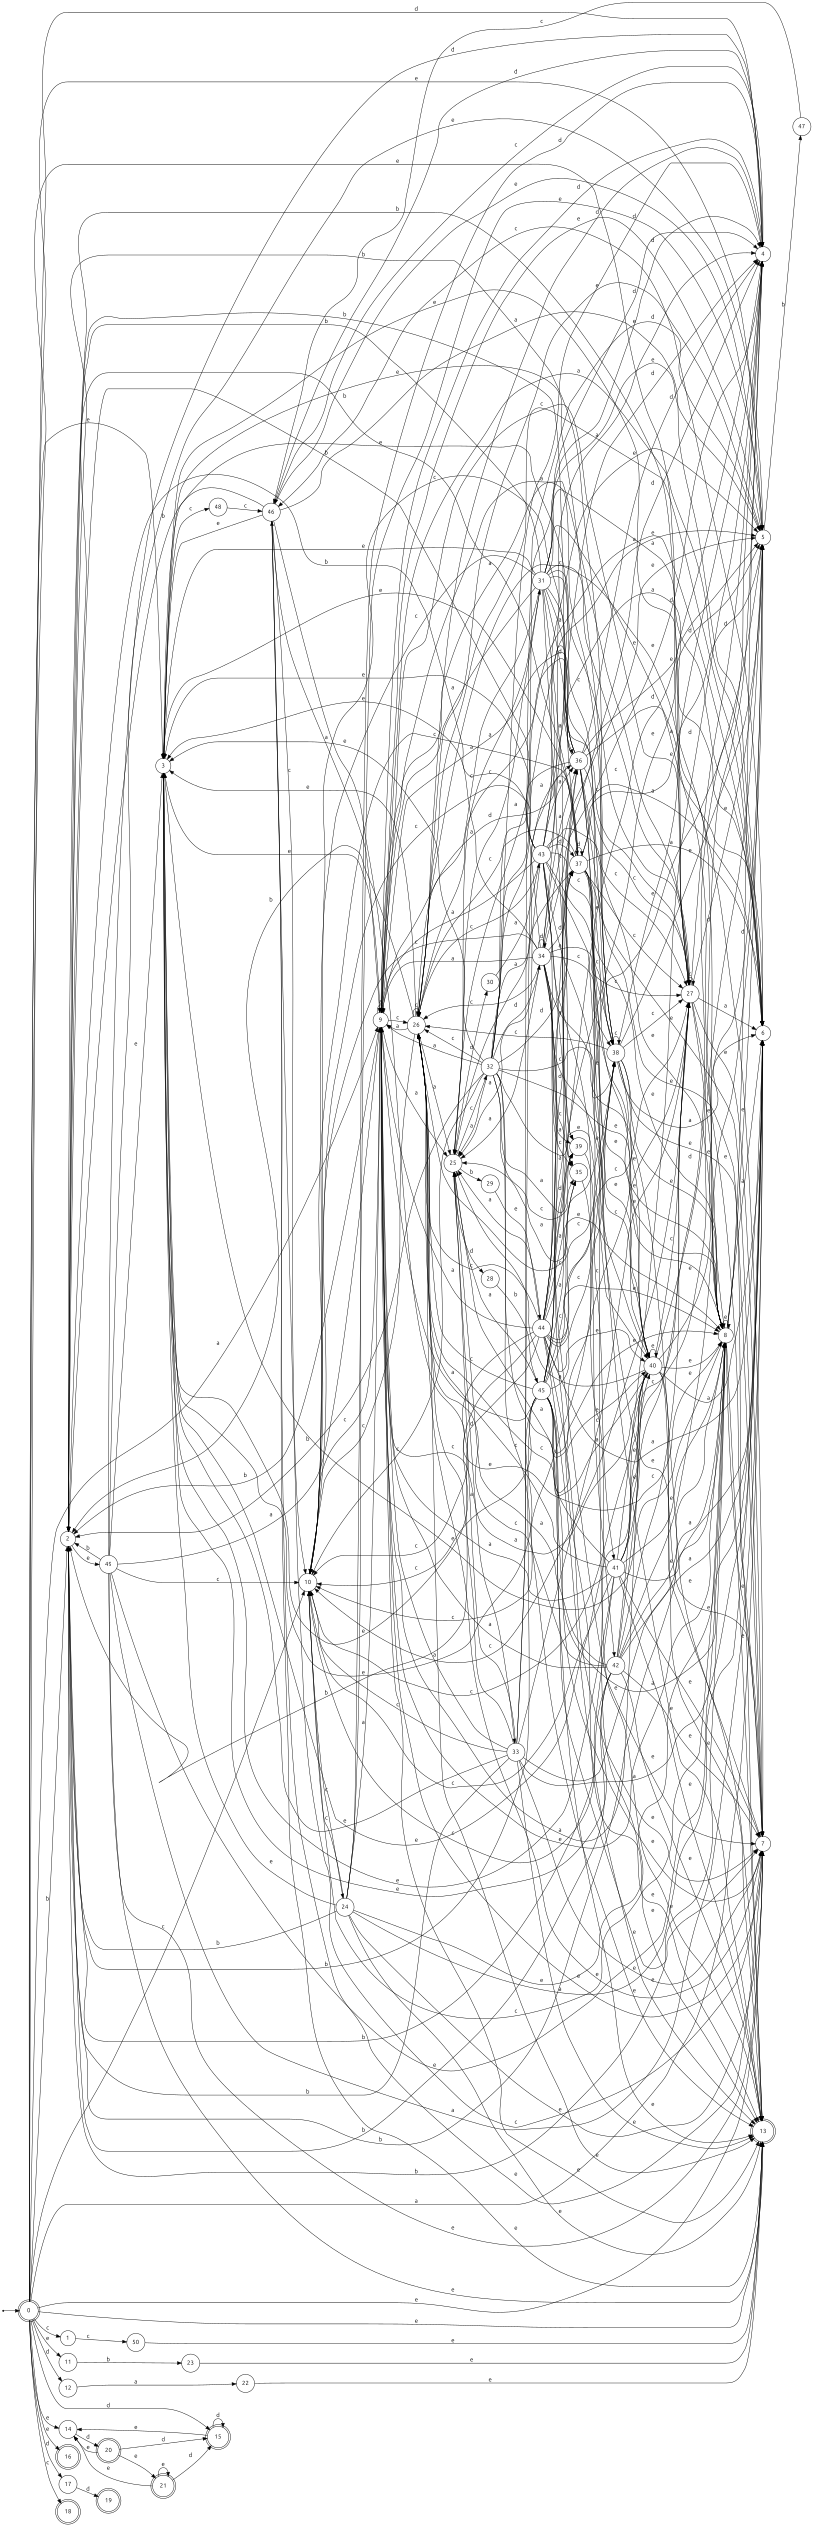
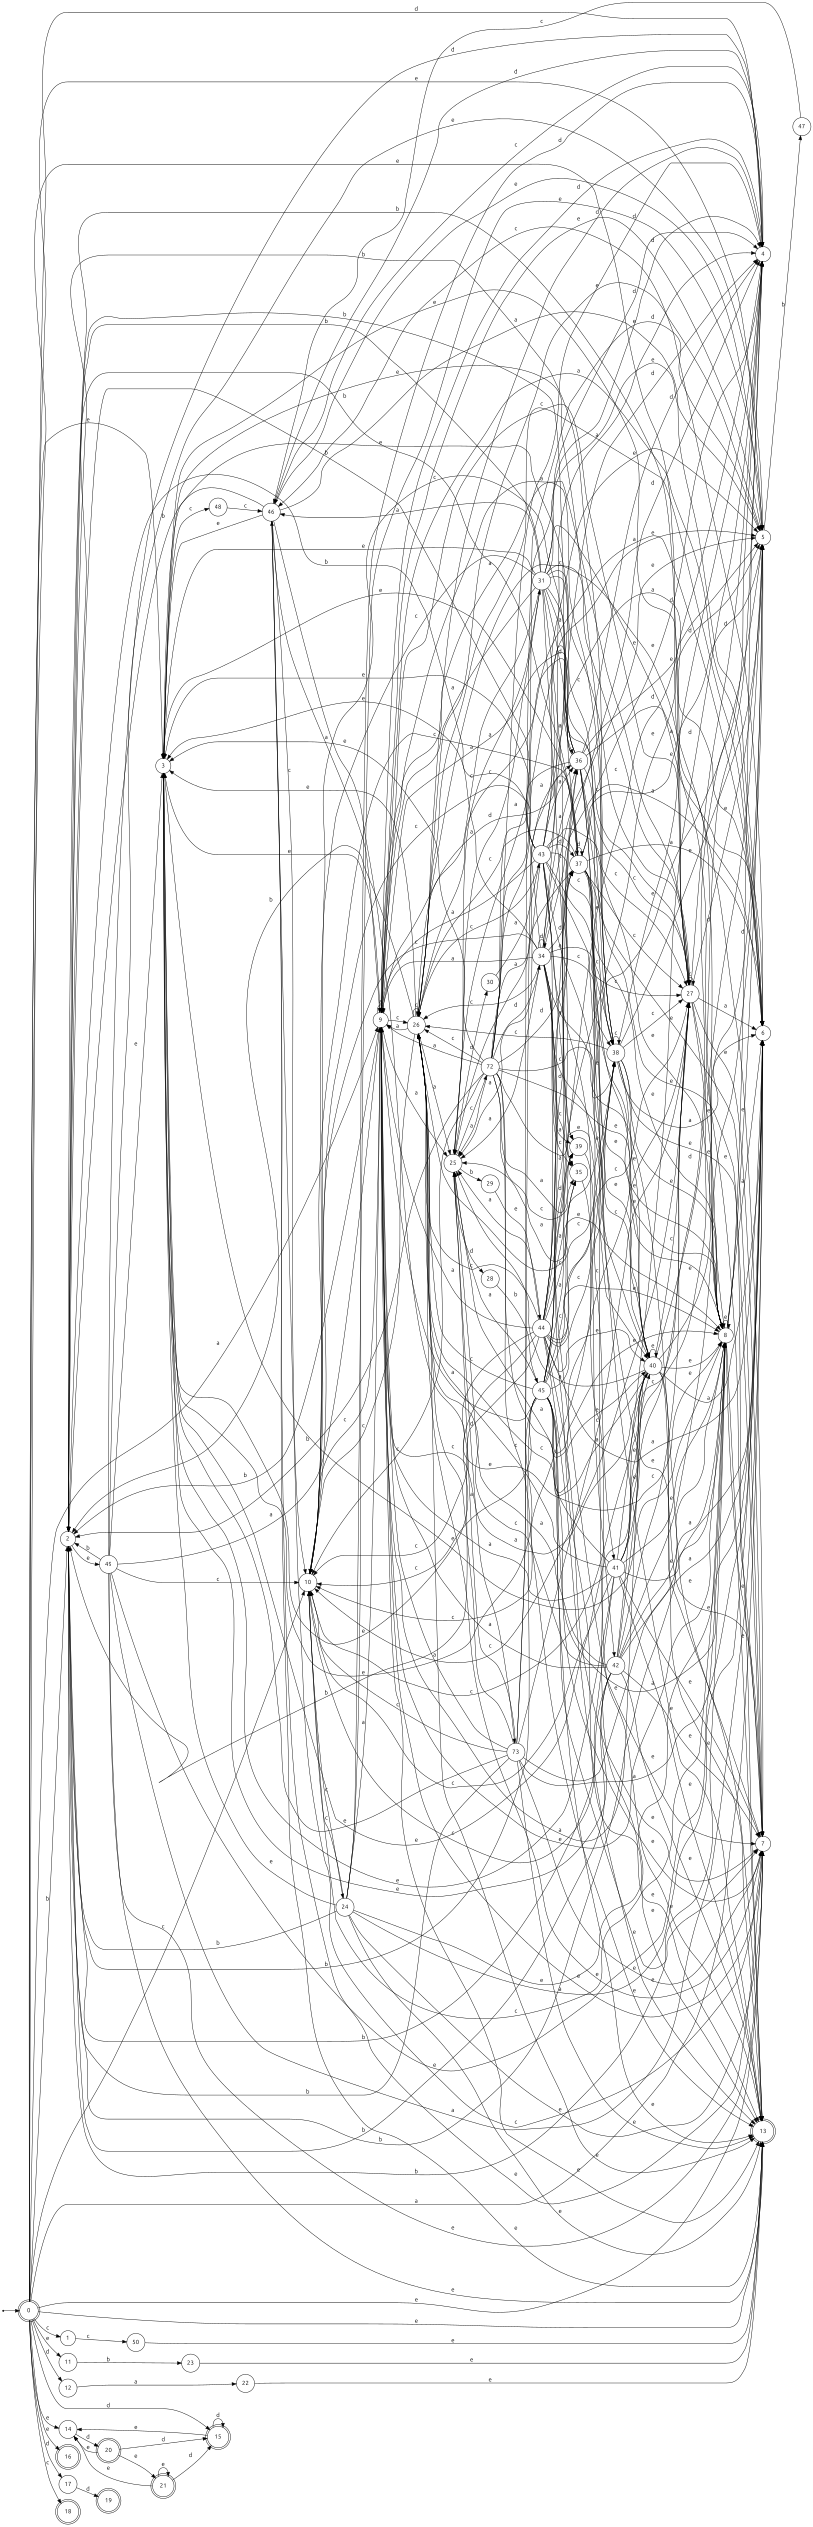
(699, 668) -> (437, 507)
(490, 1067) -> (490, 1067)
(516, 1752) -> (516, 1752)
